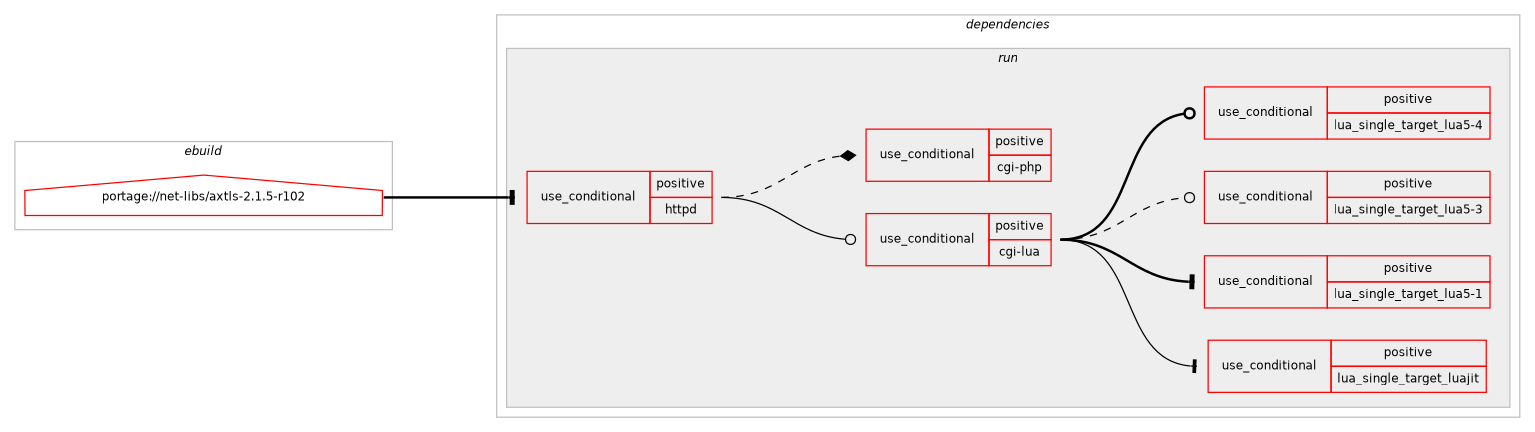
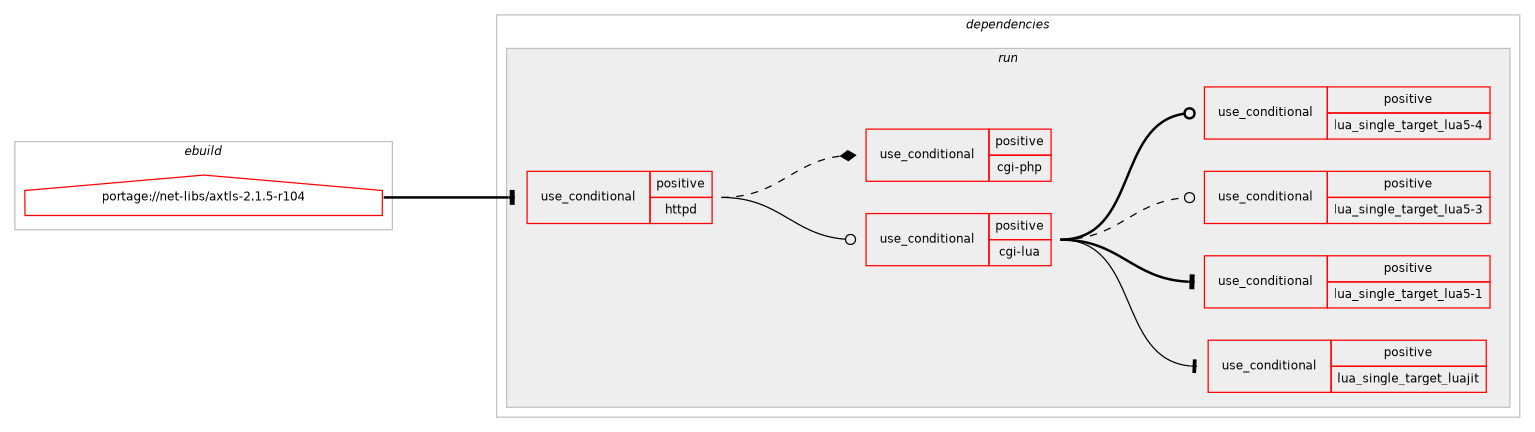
(204, 197) -> (204, 197)
